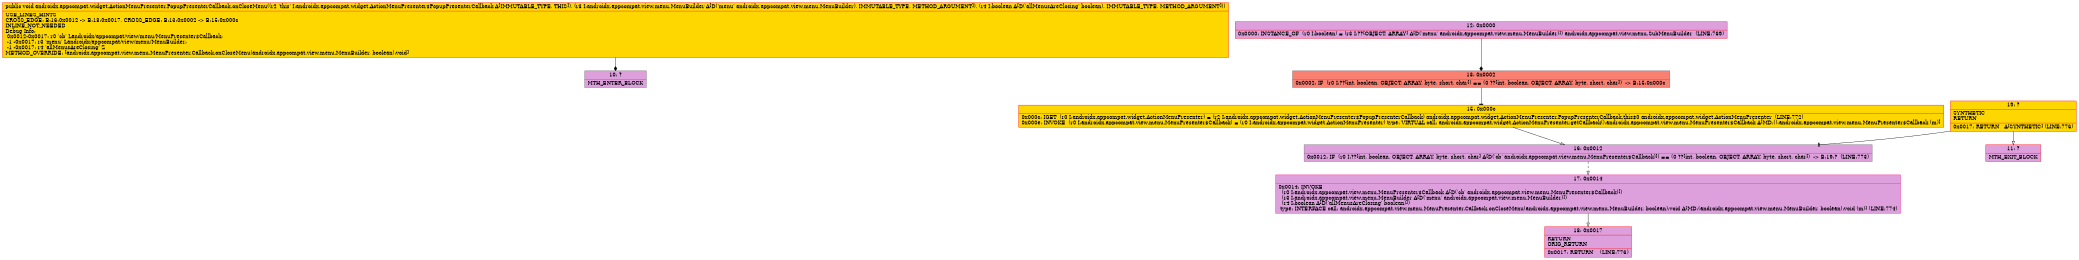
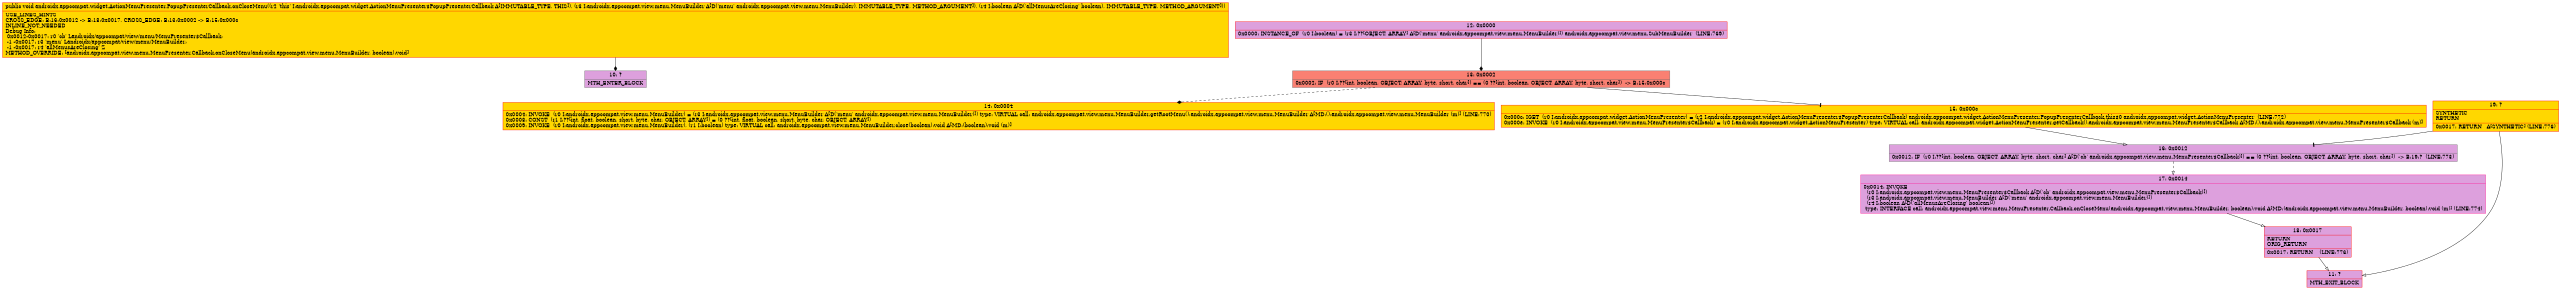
none -> (999, 116)
none -> (2323, 262)
